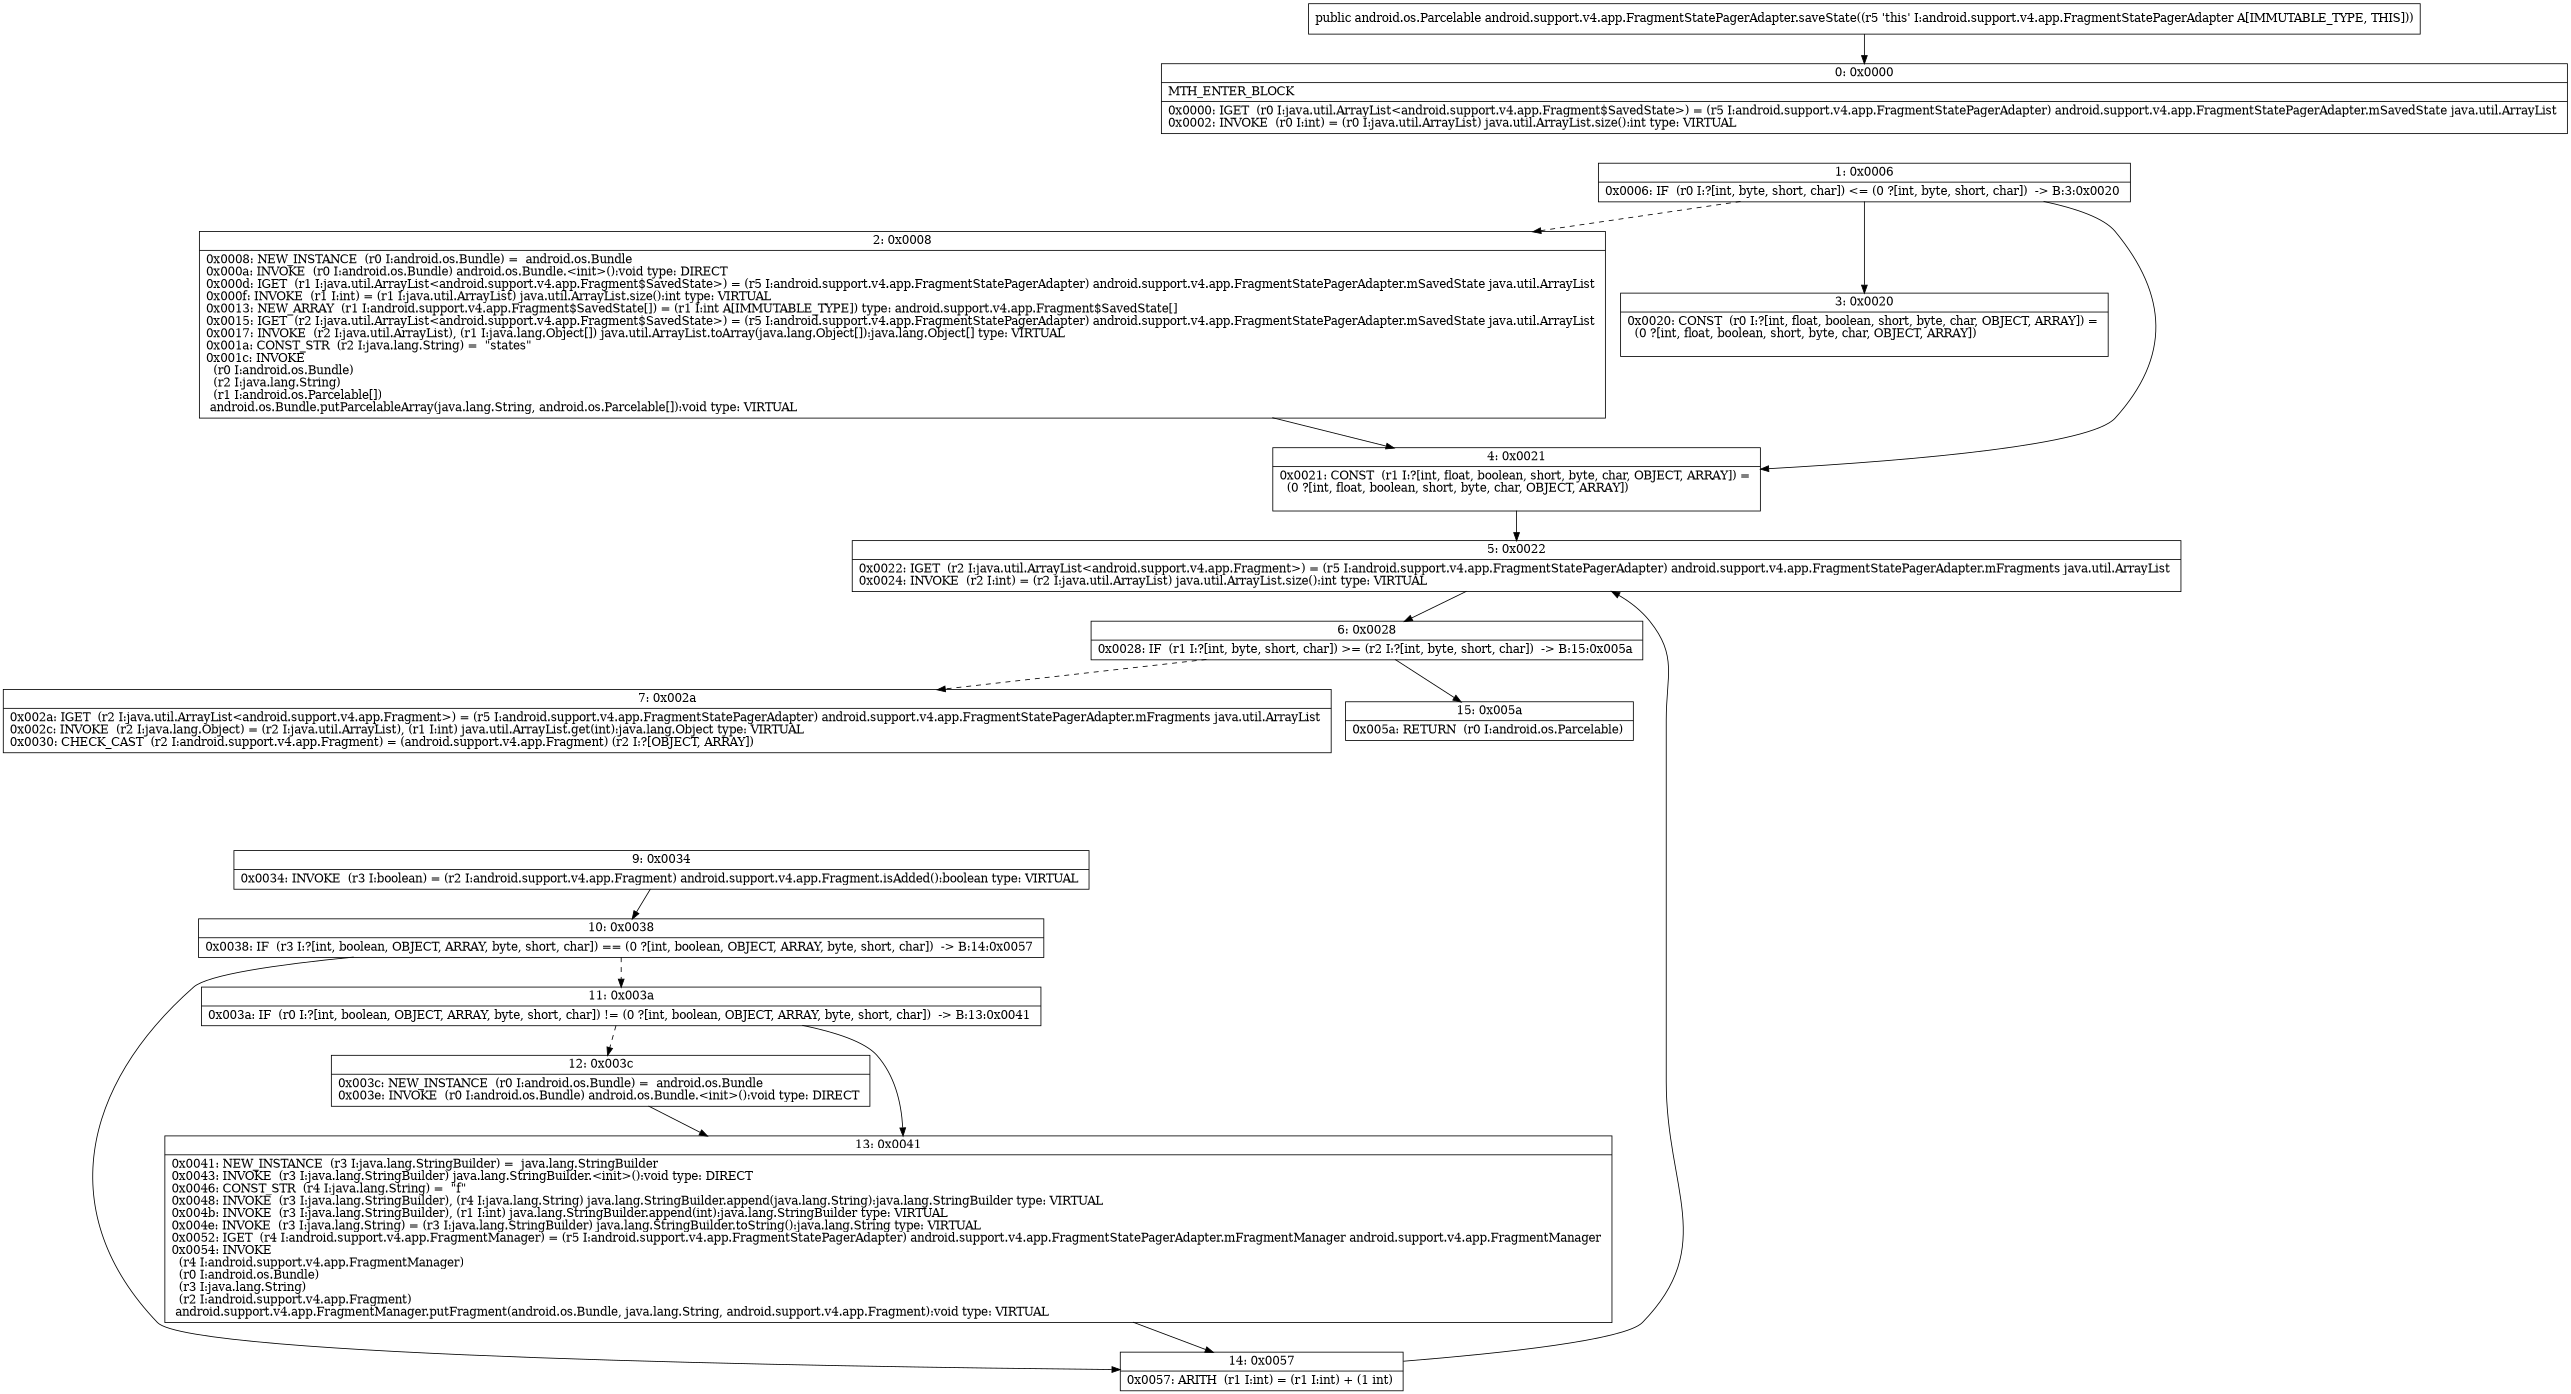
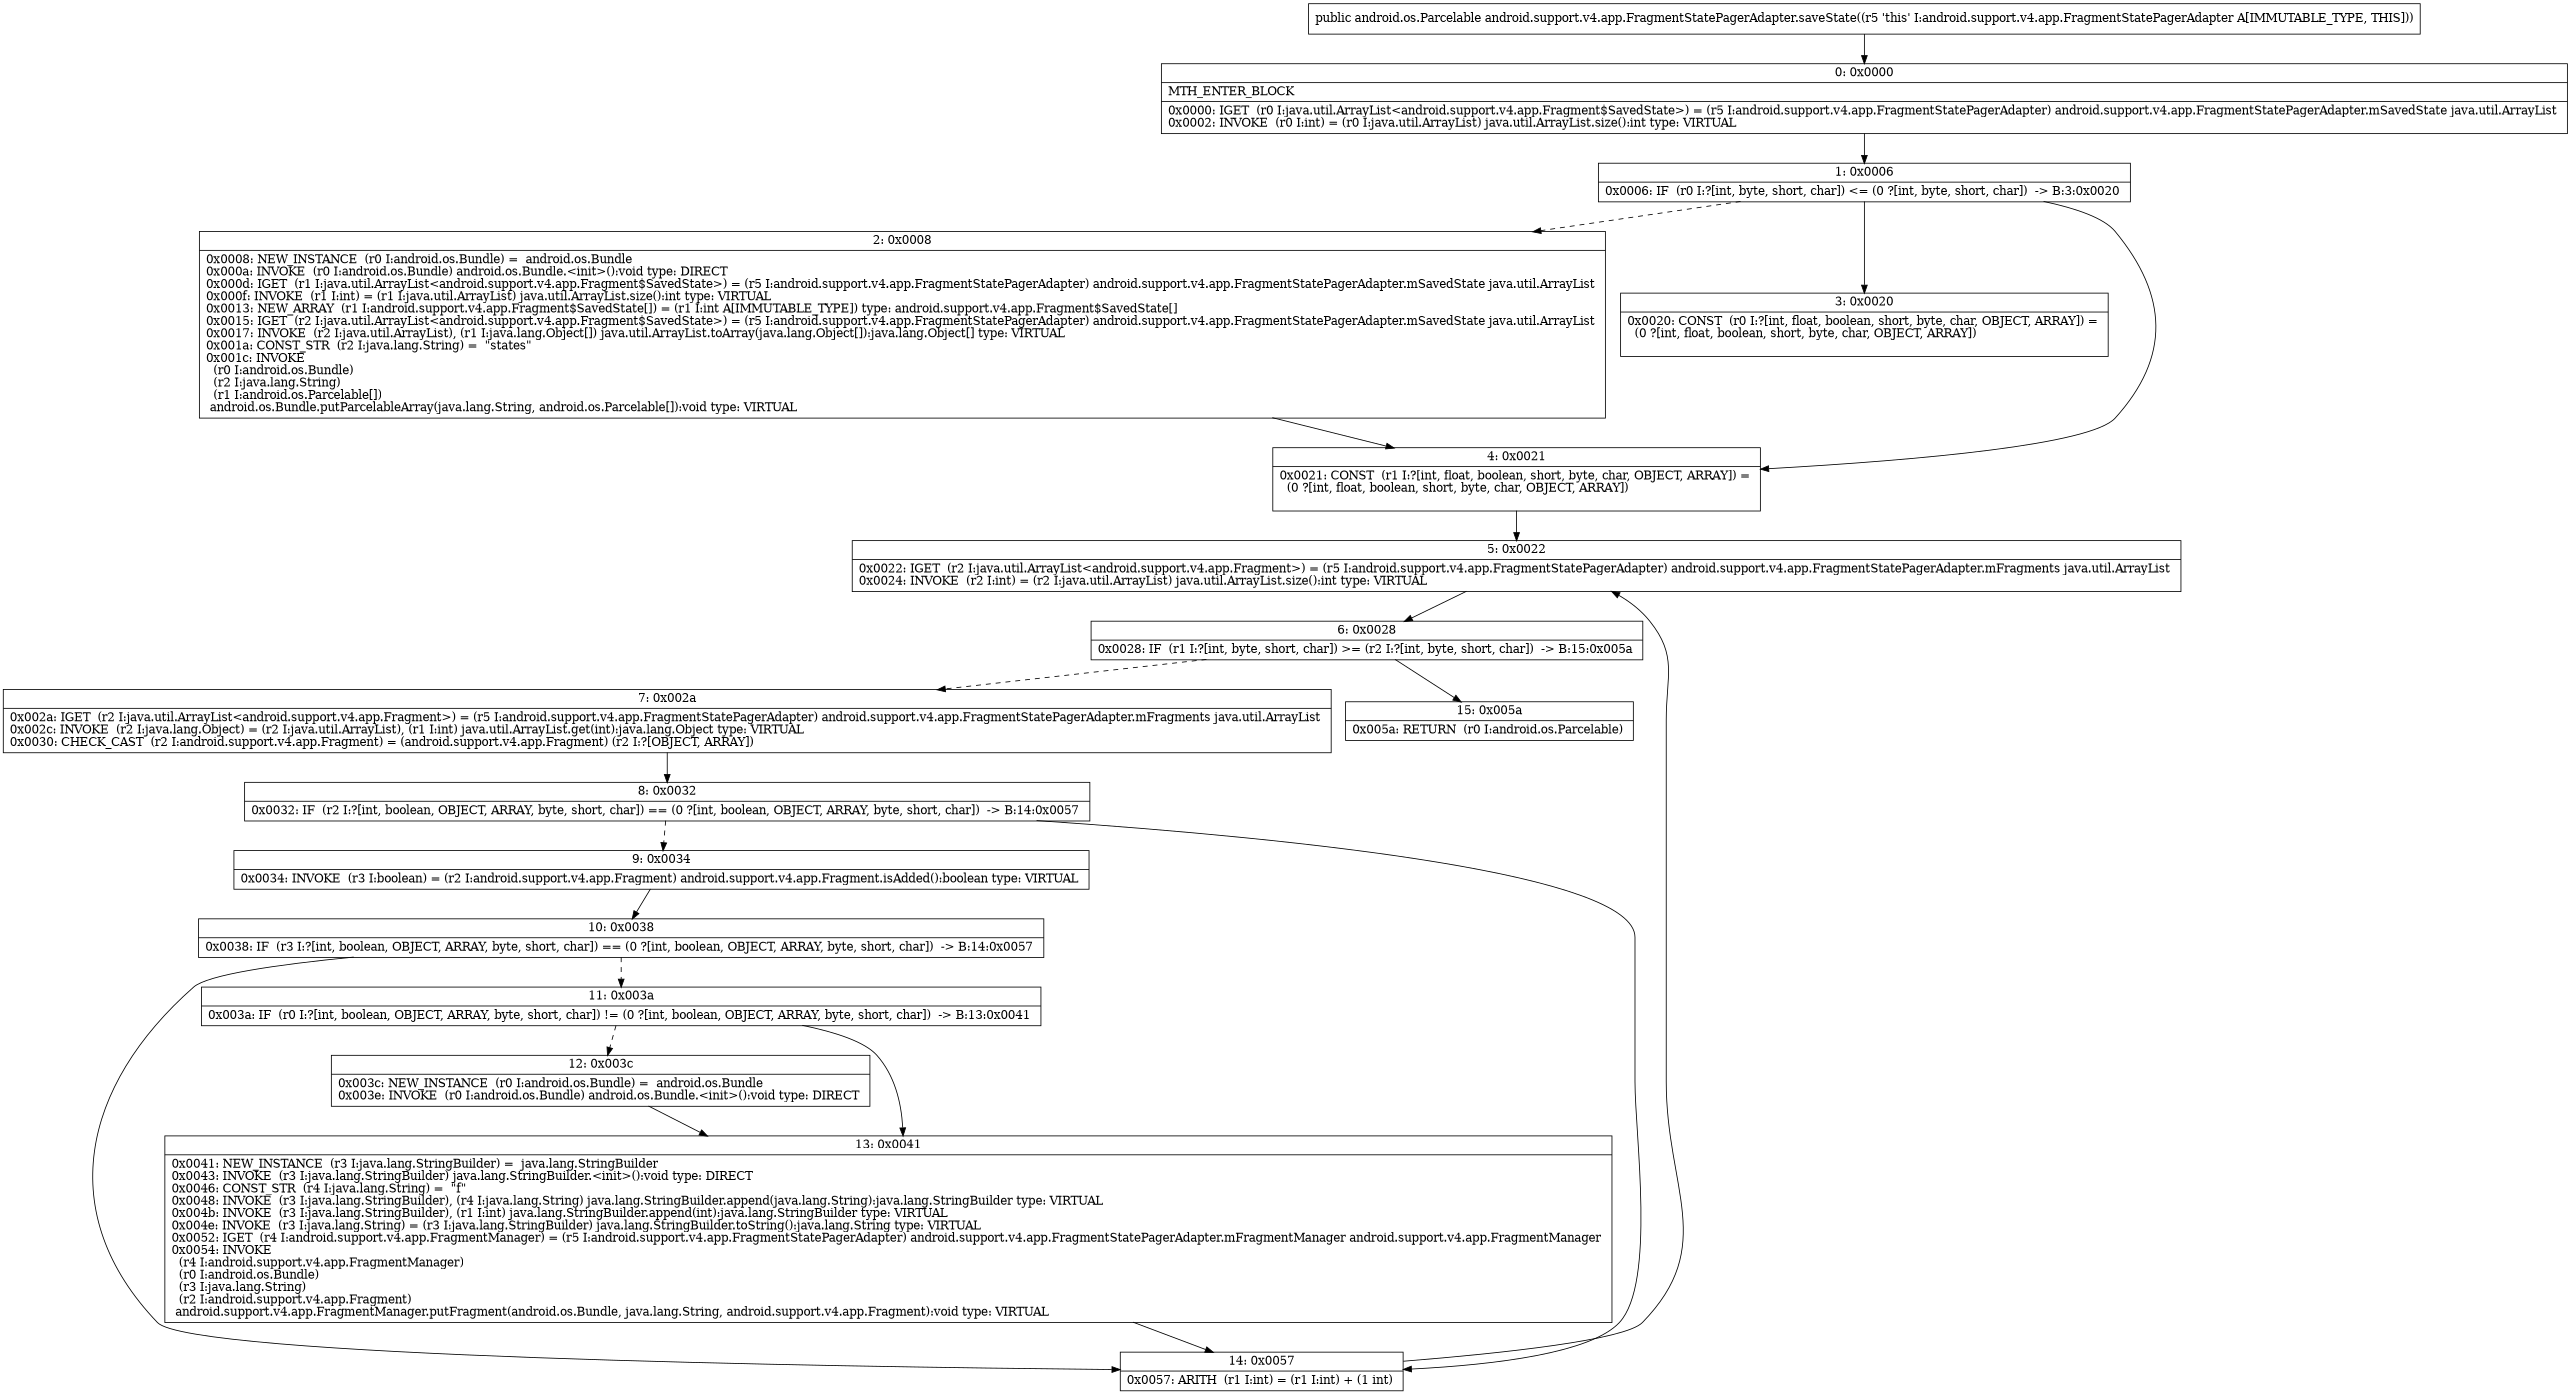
none -> (1864, 144)
none -> (667, 802)
